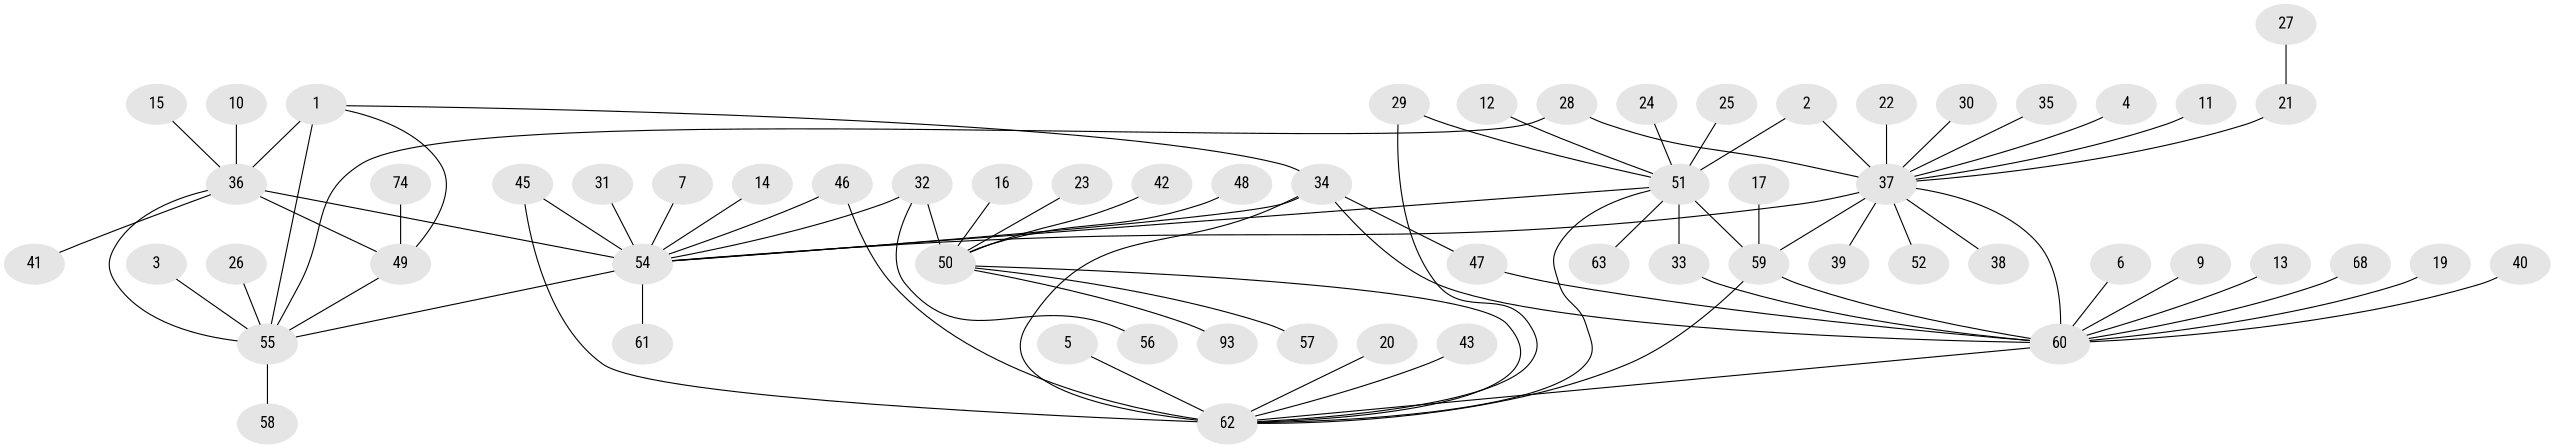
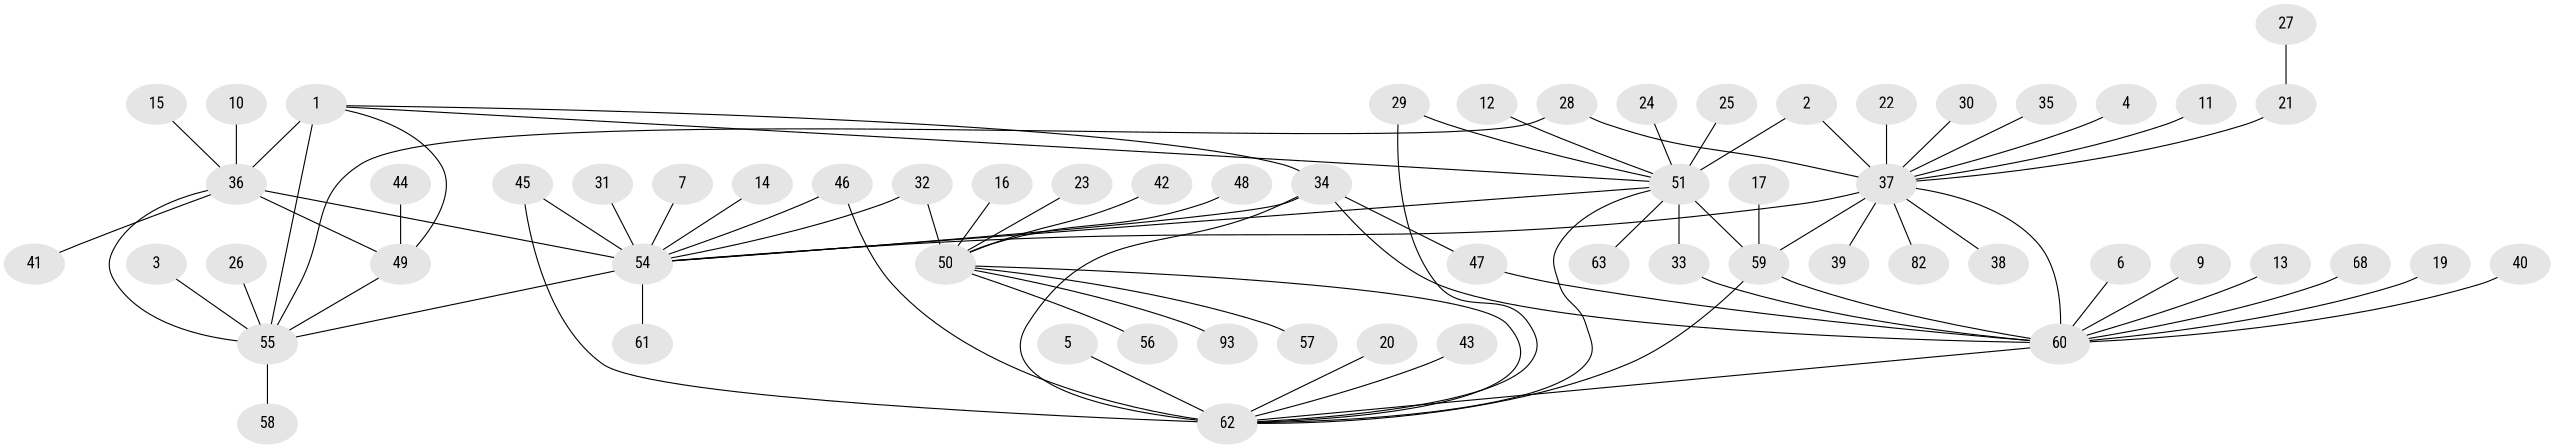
none -> (998, 143)
(401, 184) -> (401, 184)
(1919, 264) -> (1919, 264)
(968, 319) -> (1056, 304)
